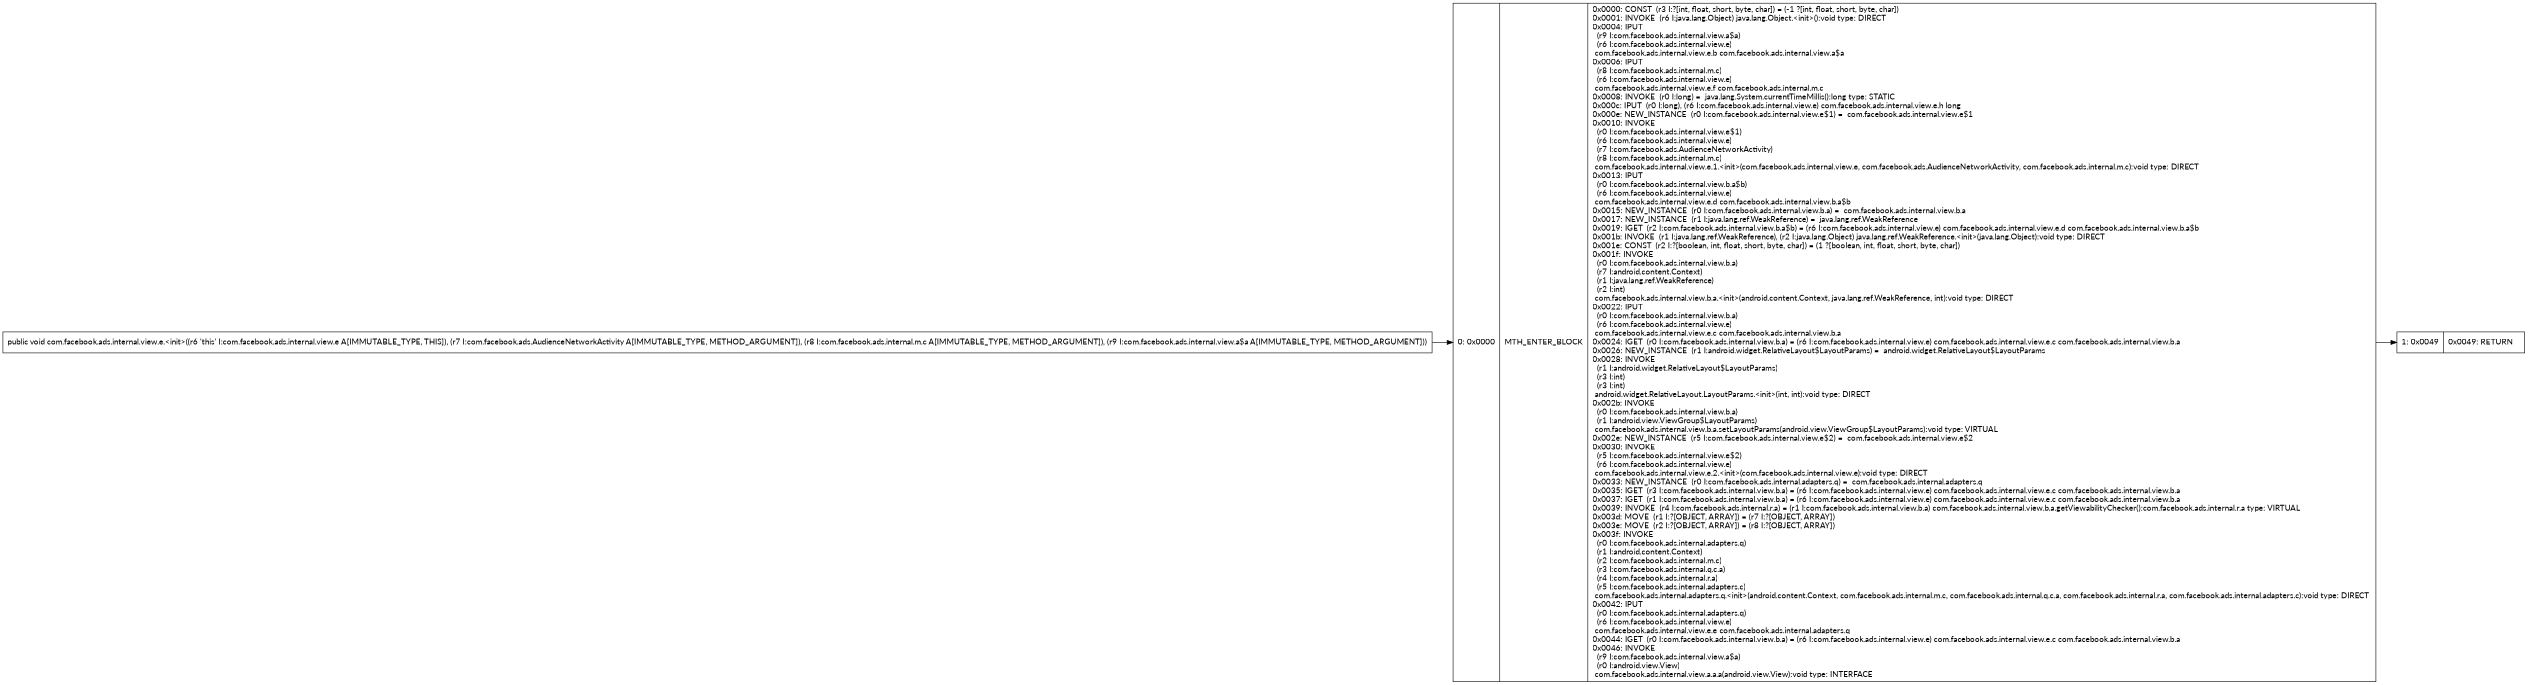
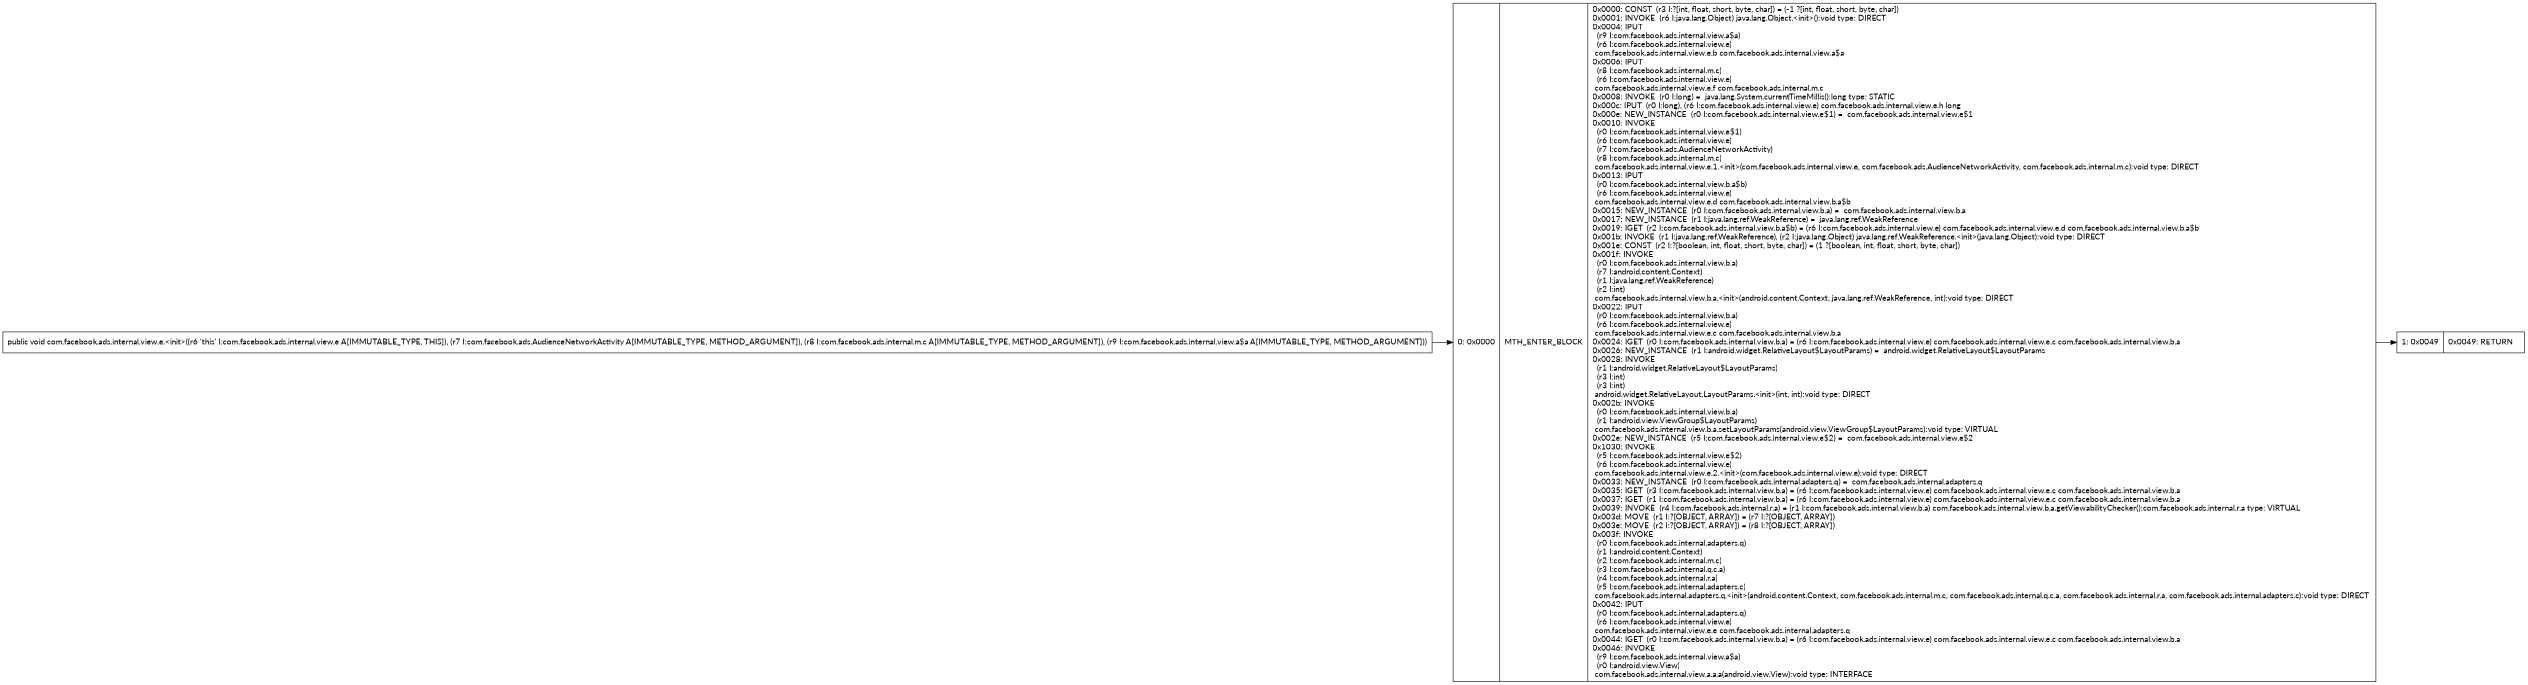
(1626, 447) -> (1626, 447)
